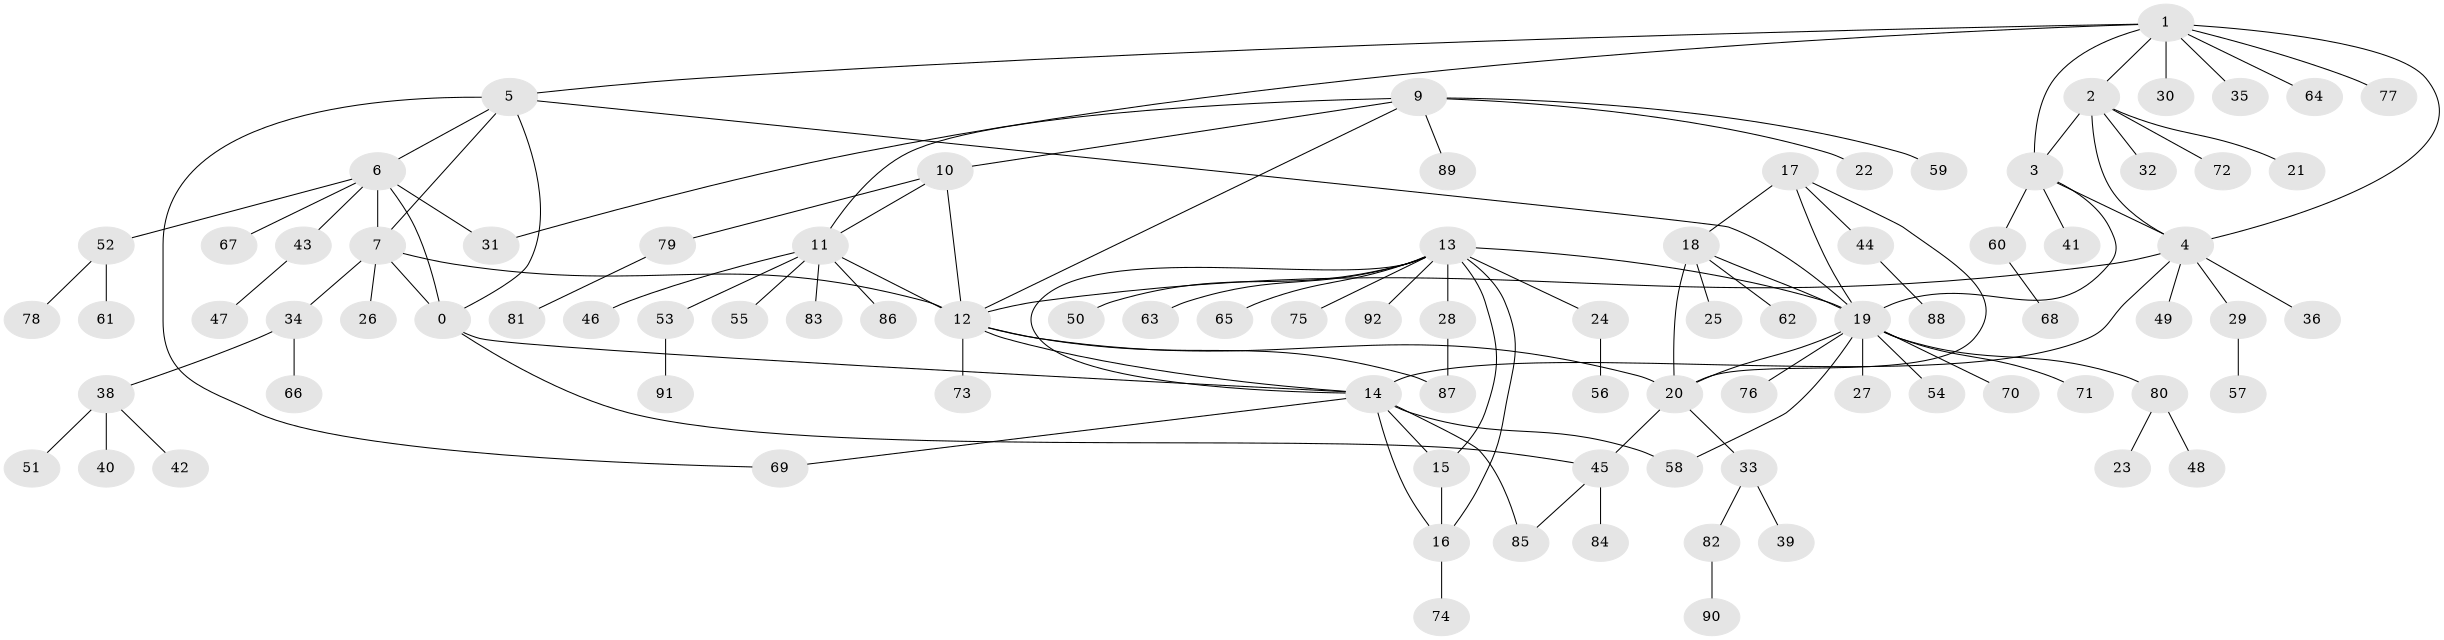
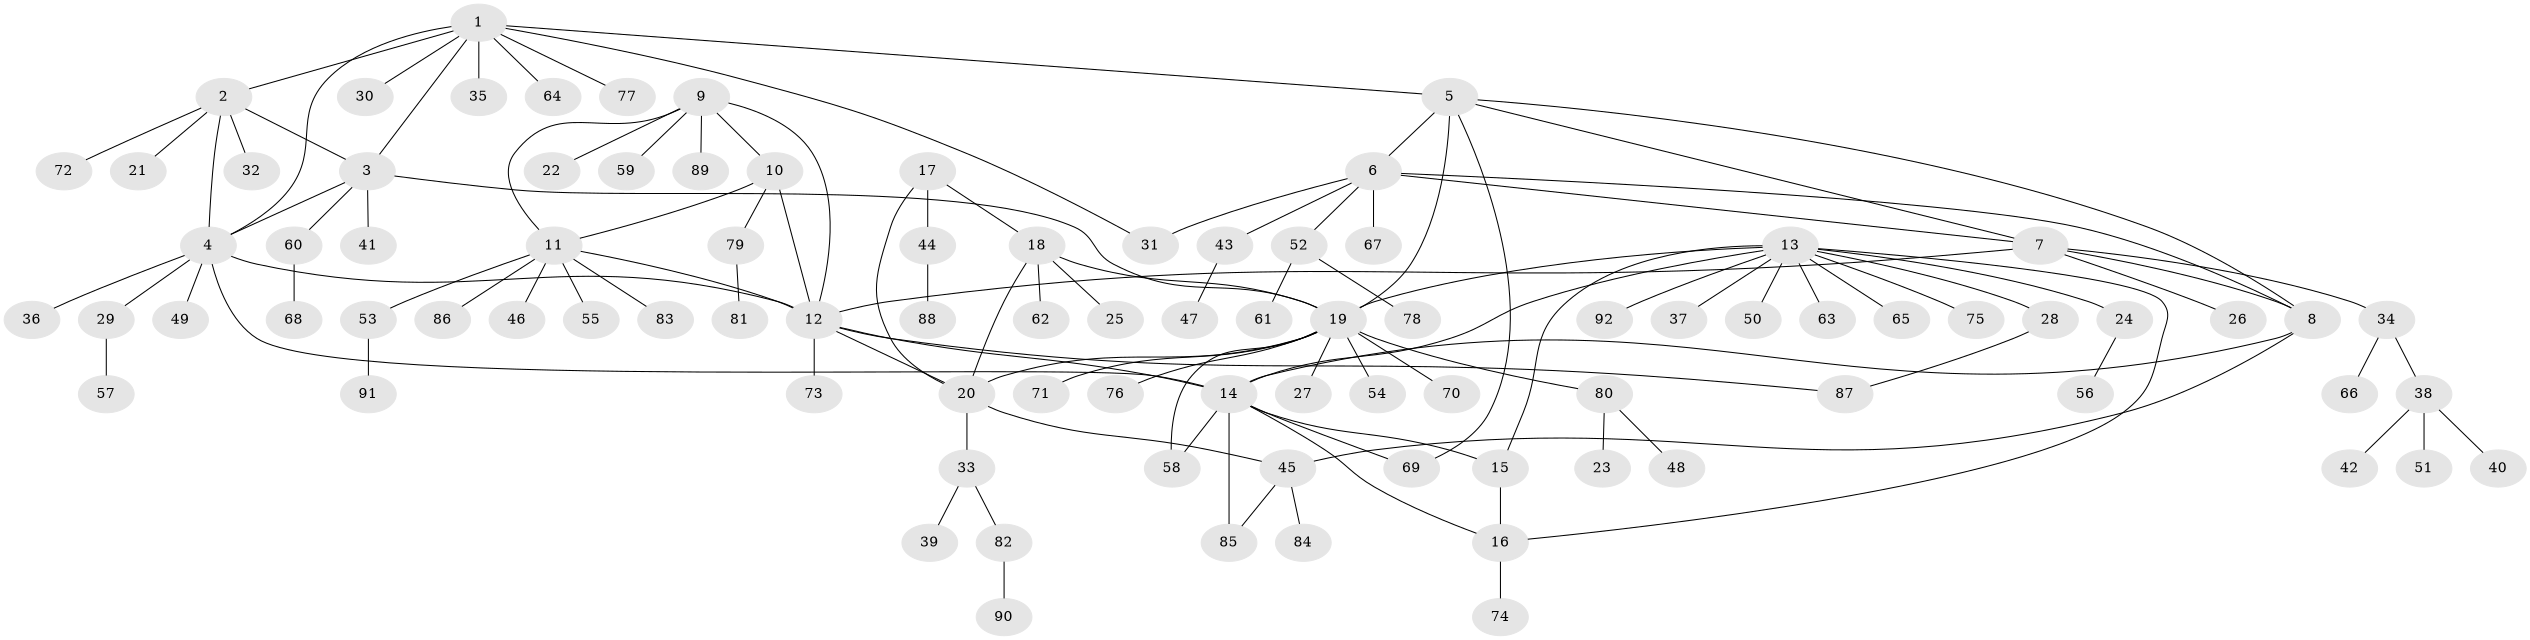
(1821, 248) -> none
(443, 320) -> (2313, 320)
none -> (1679, 320)
